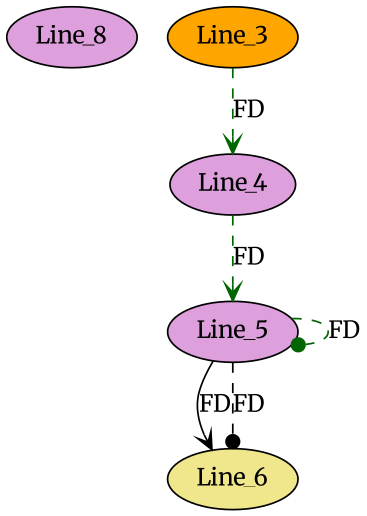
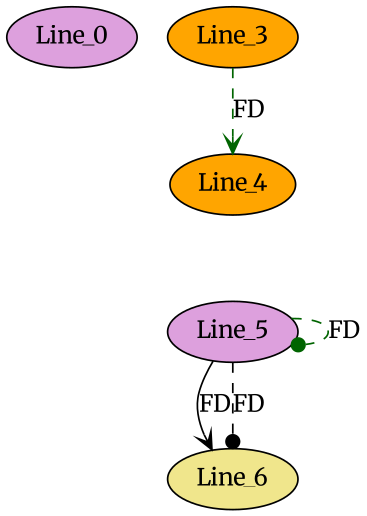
(72, 37) -> (72, 37)
(233, 185) -> (233, 185)
(233, 250) -> none
